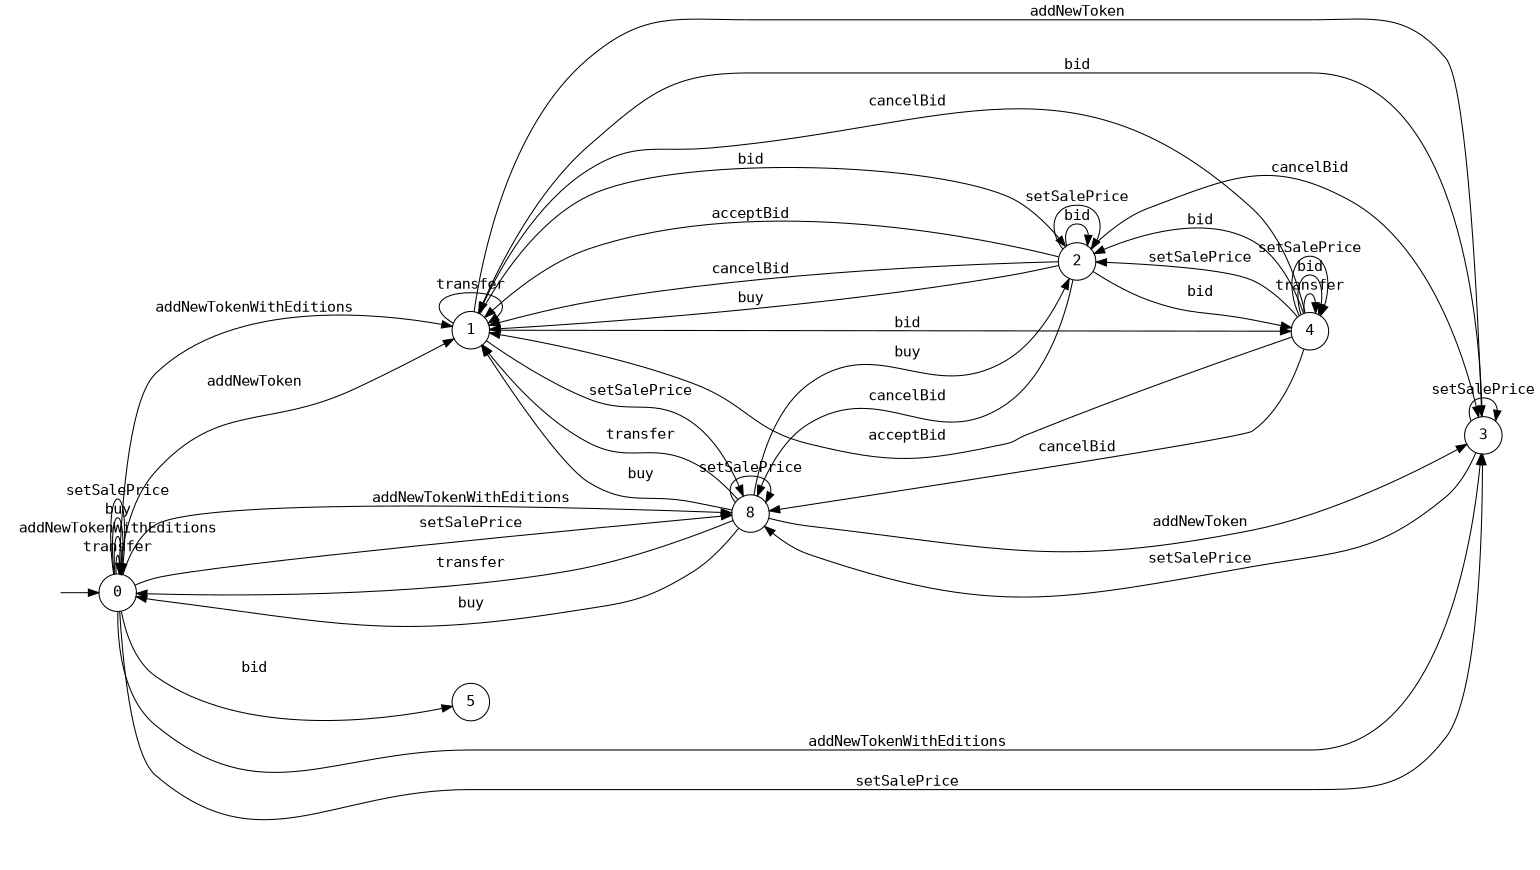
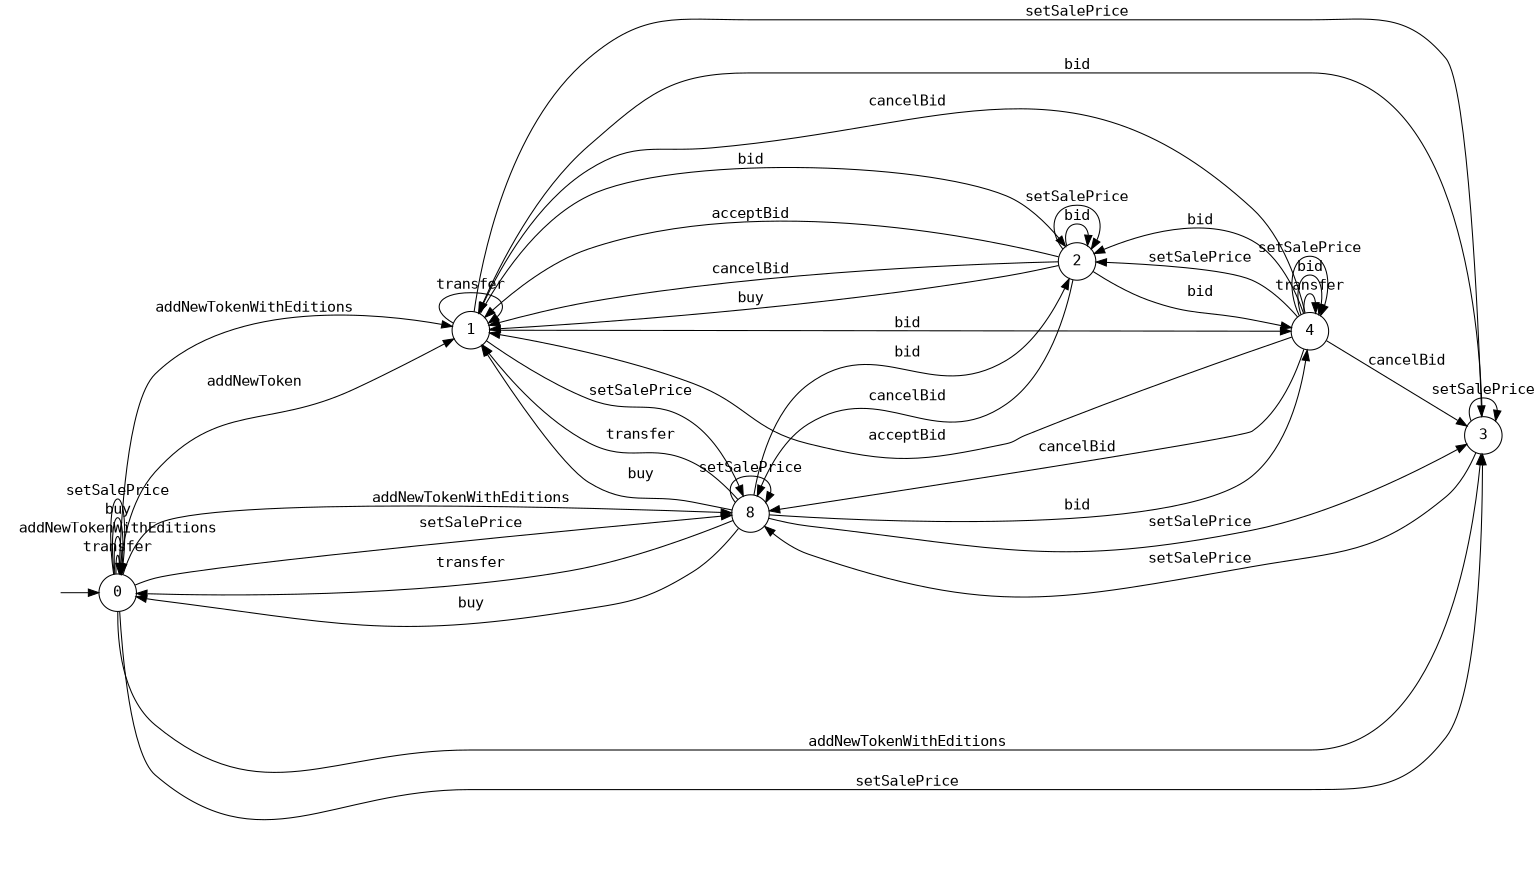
(1077, 12) -> (1077, 12)
(1335, 193) -> (1392, 381)
(907, 353) -> (907, 353)
none -> (1079, 518)
(1200, 522) -> (1200, 522)
(471, 702) -> none
